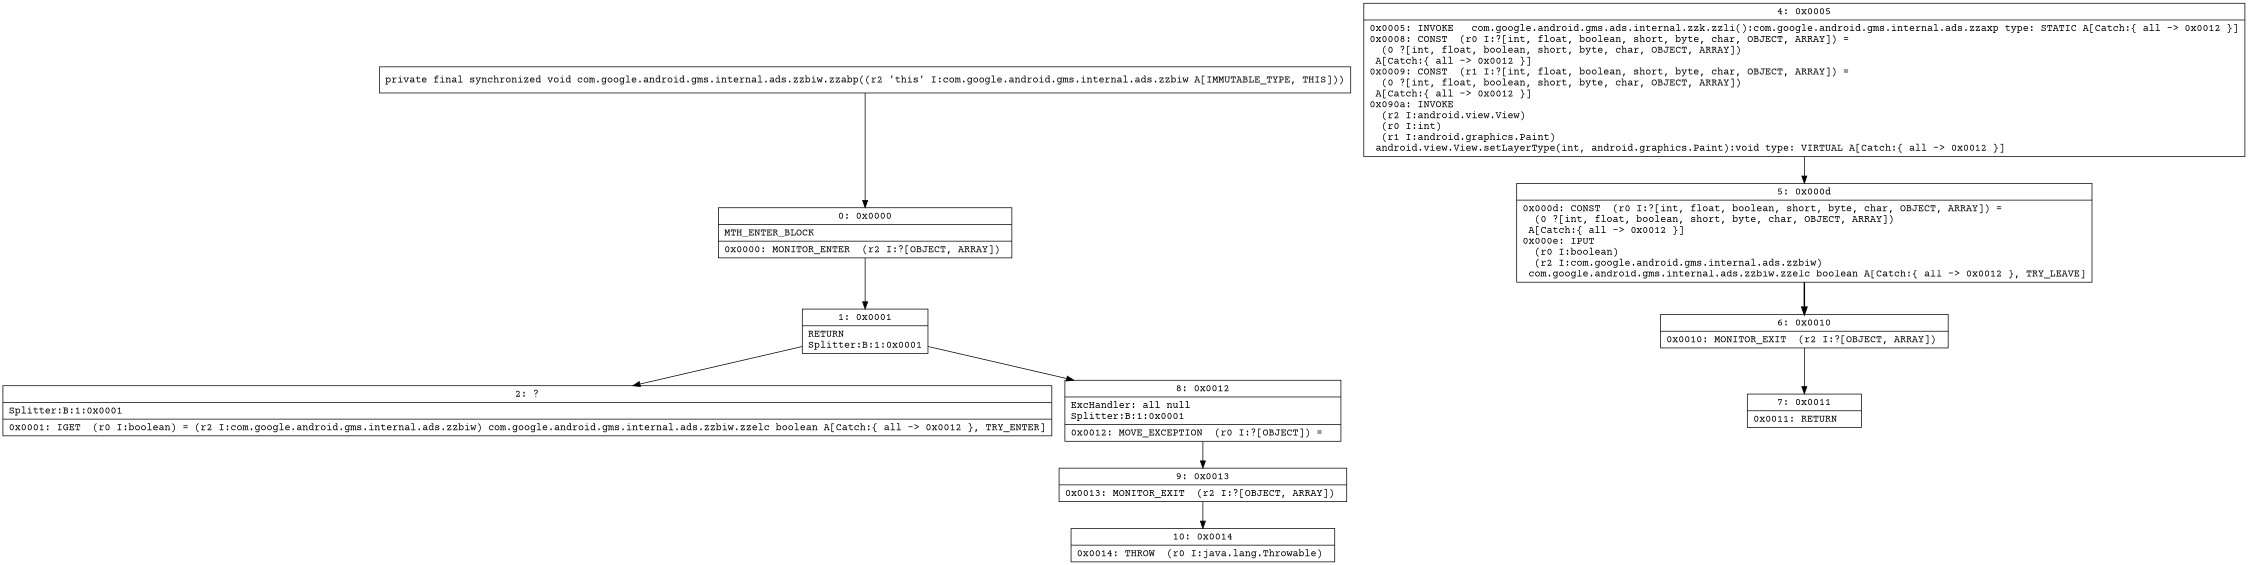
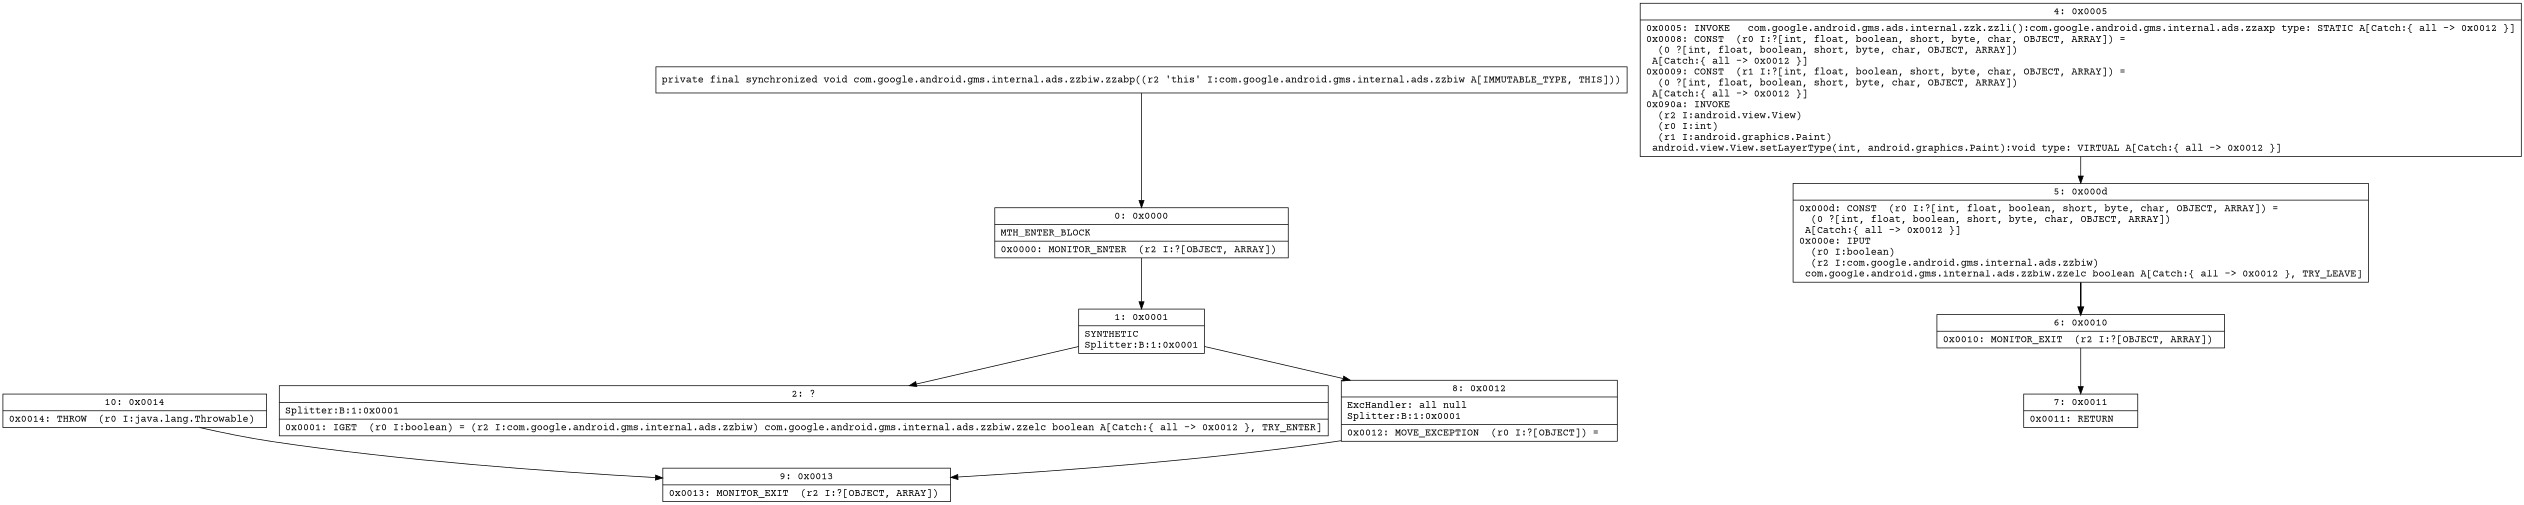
(826, 334) -> (1112, 334)
(1203, 511) -> (426, 460)
